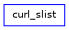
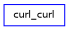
(34, 15) -> (34, 15)
